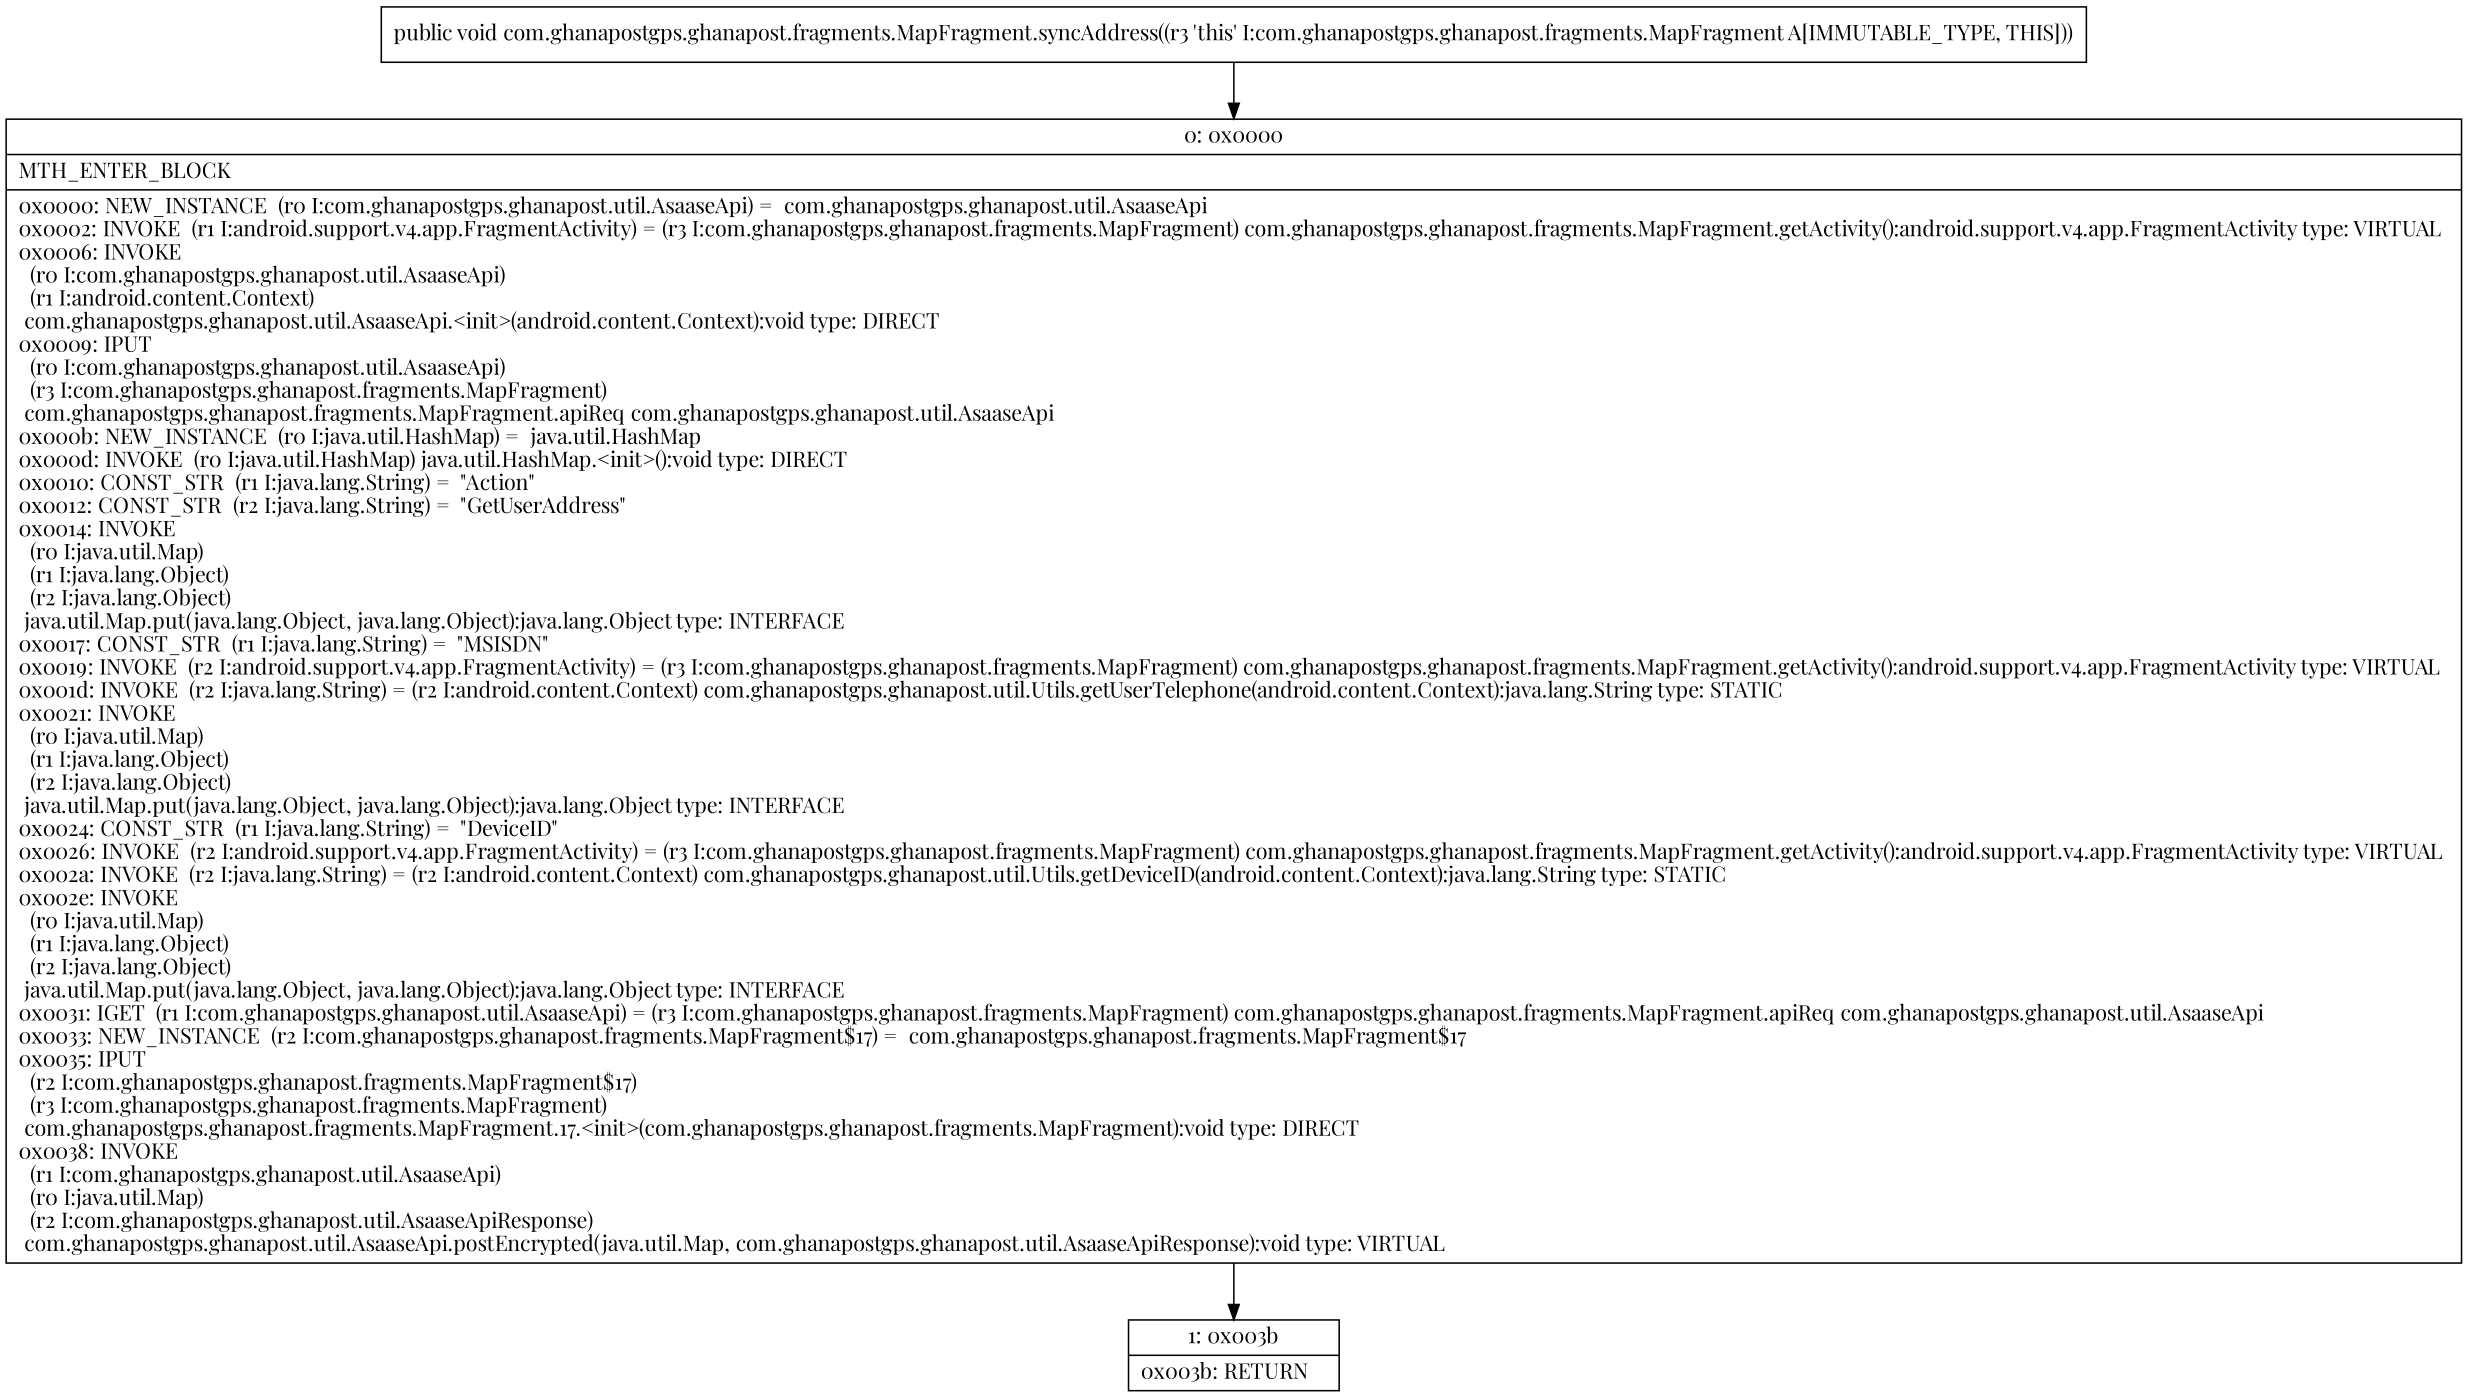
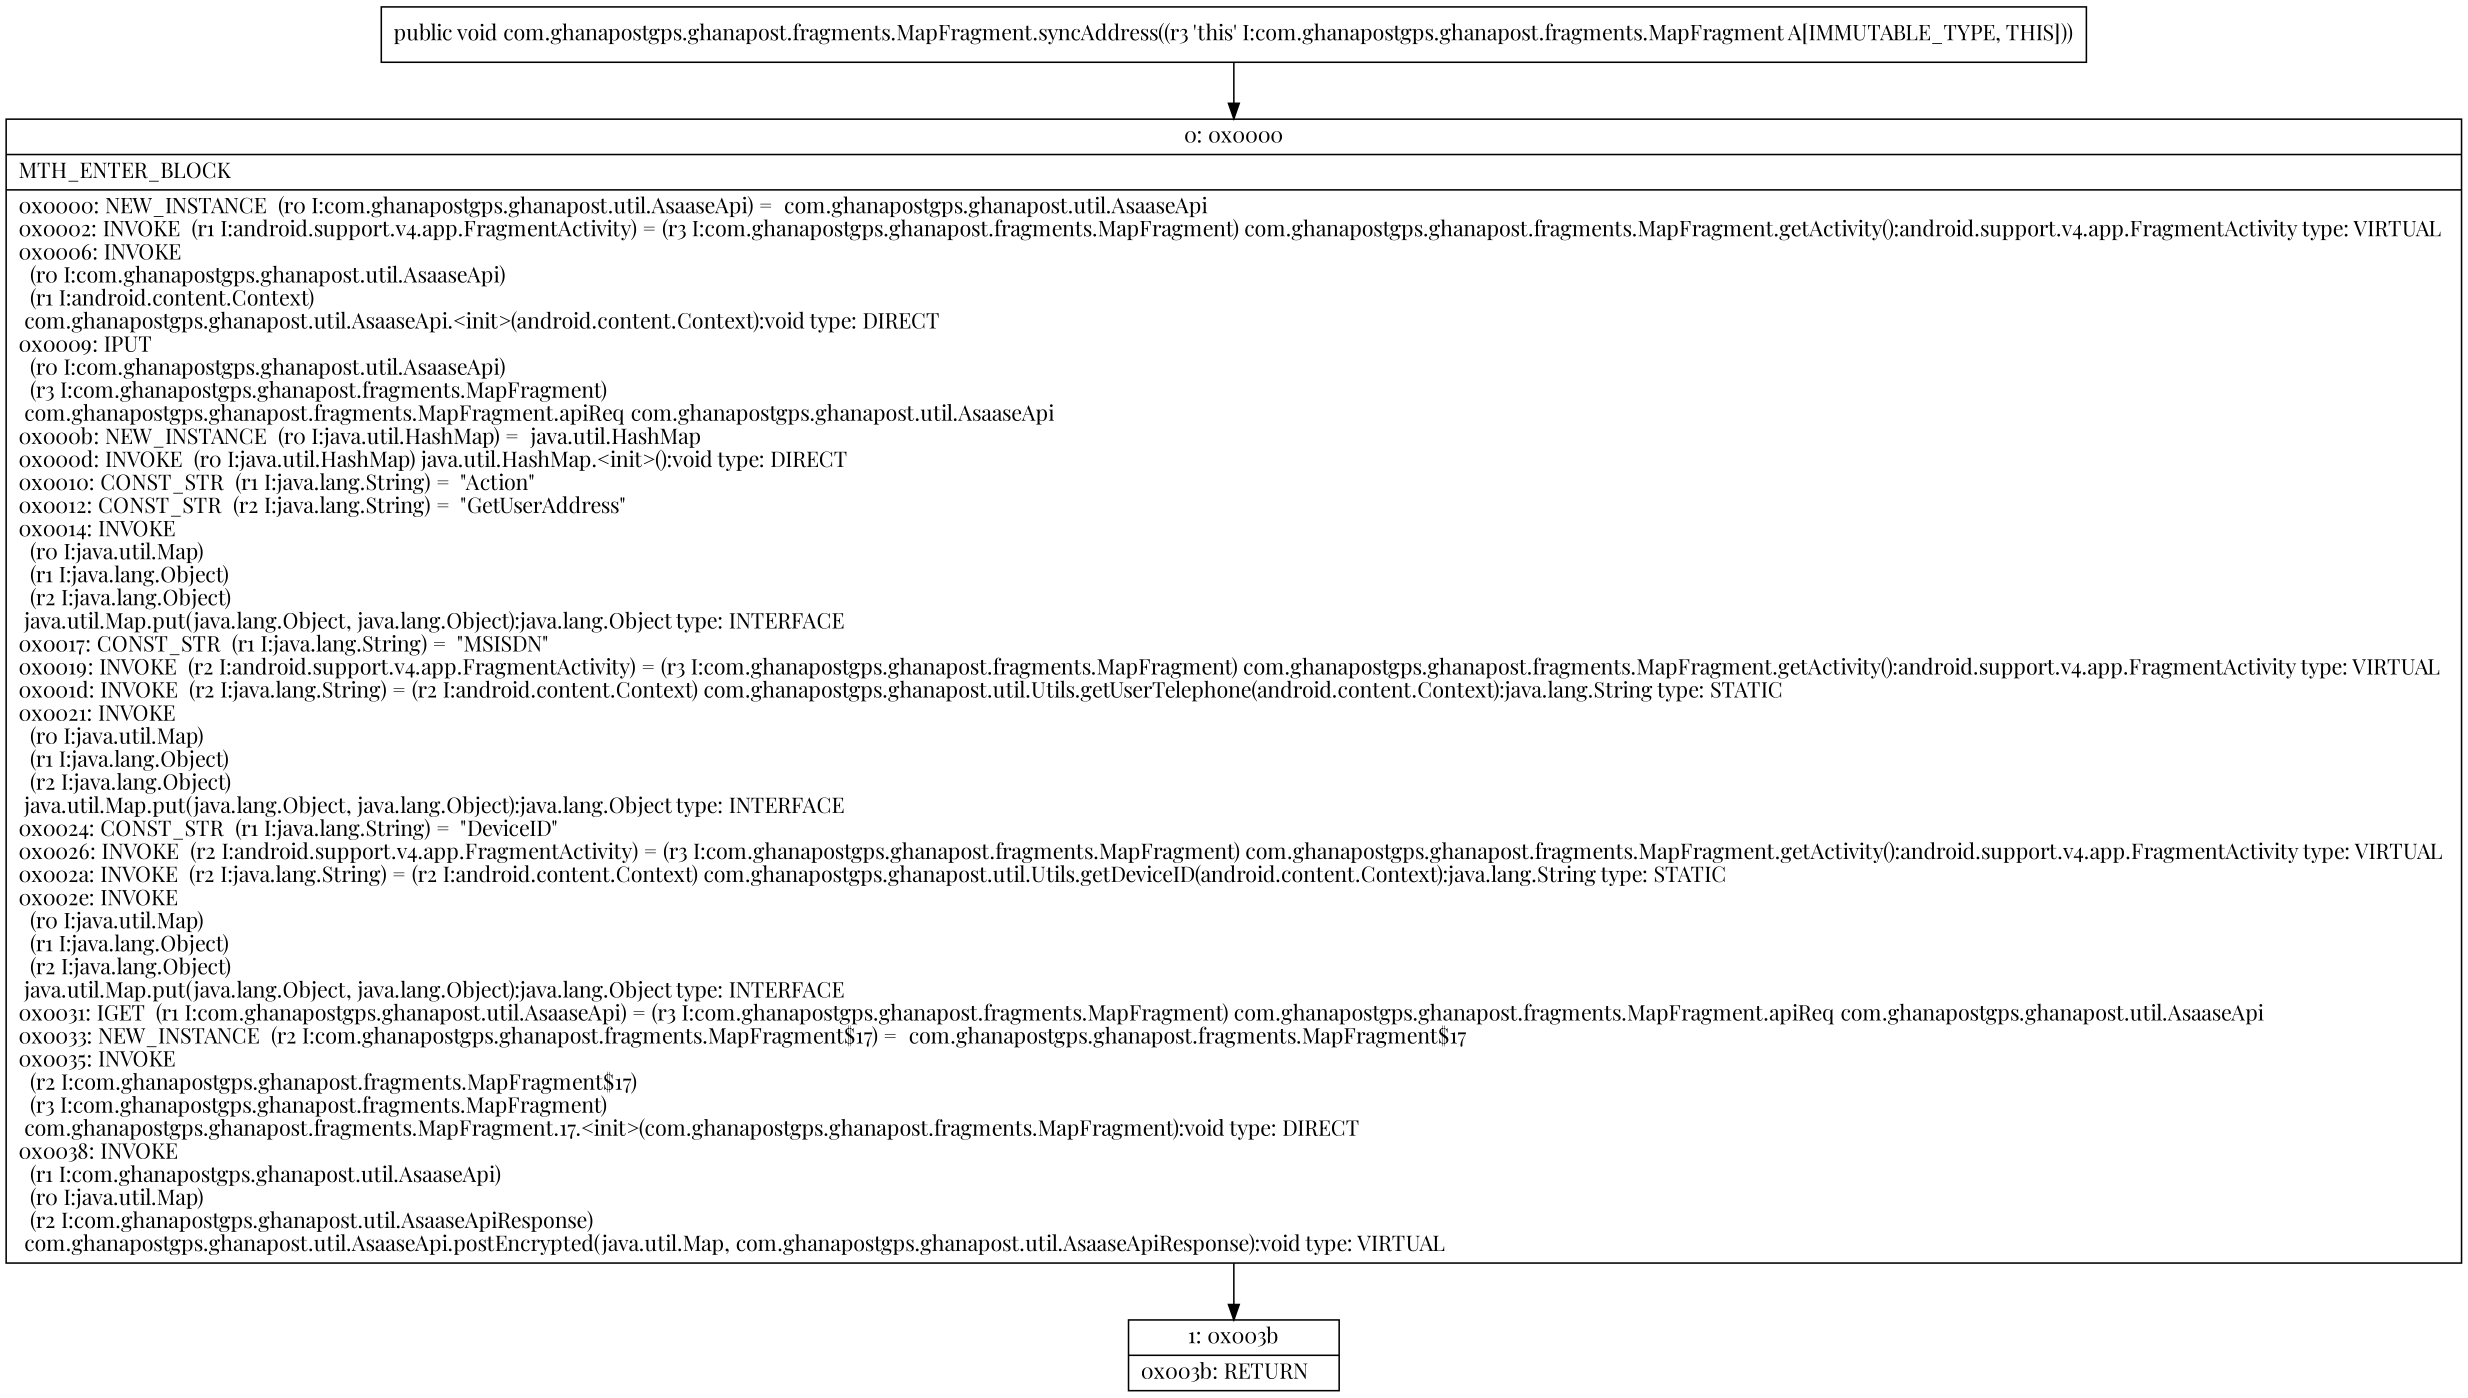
(88, 1060) -> (103, 1060)
